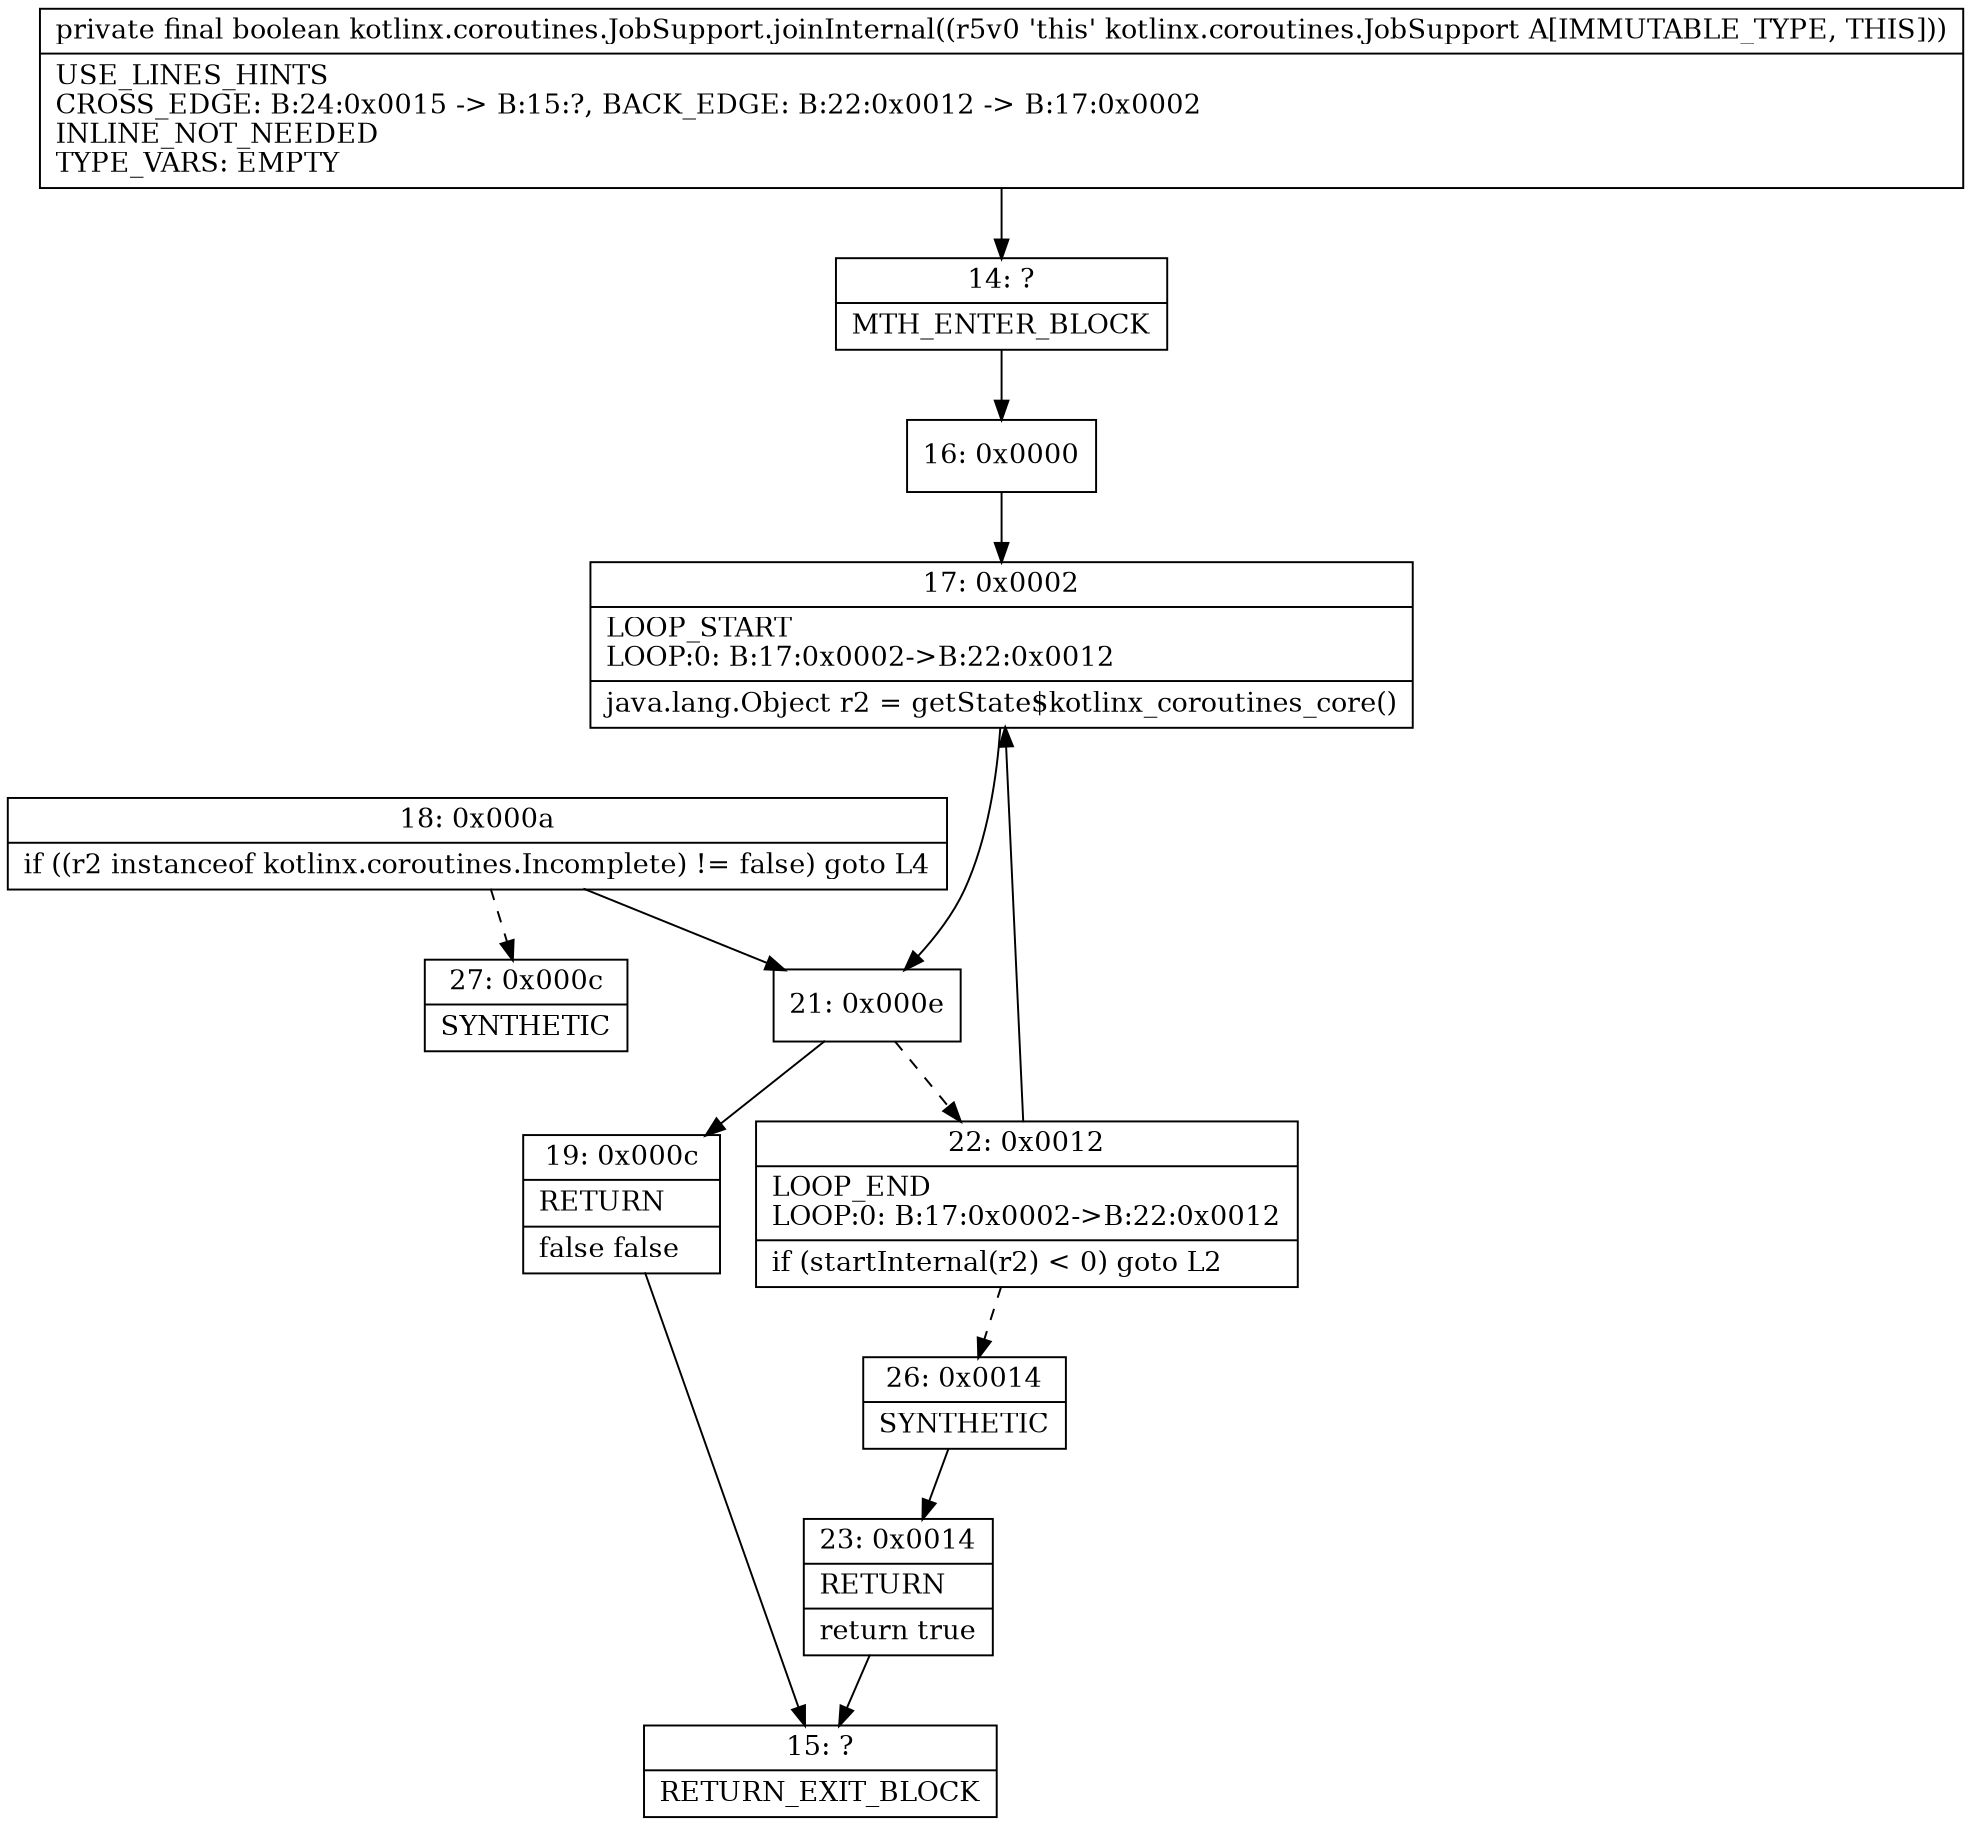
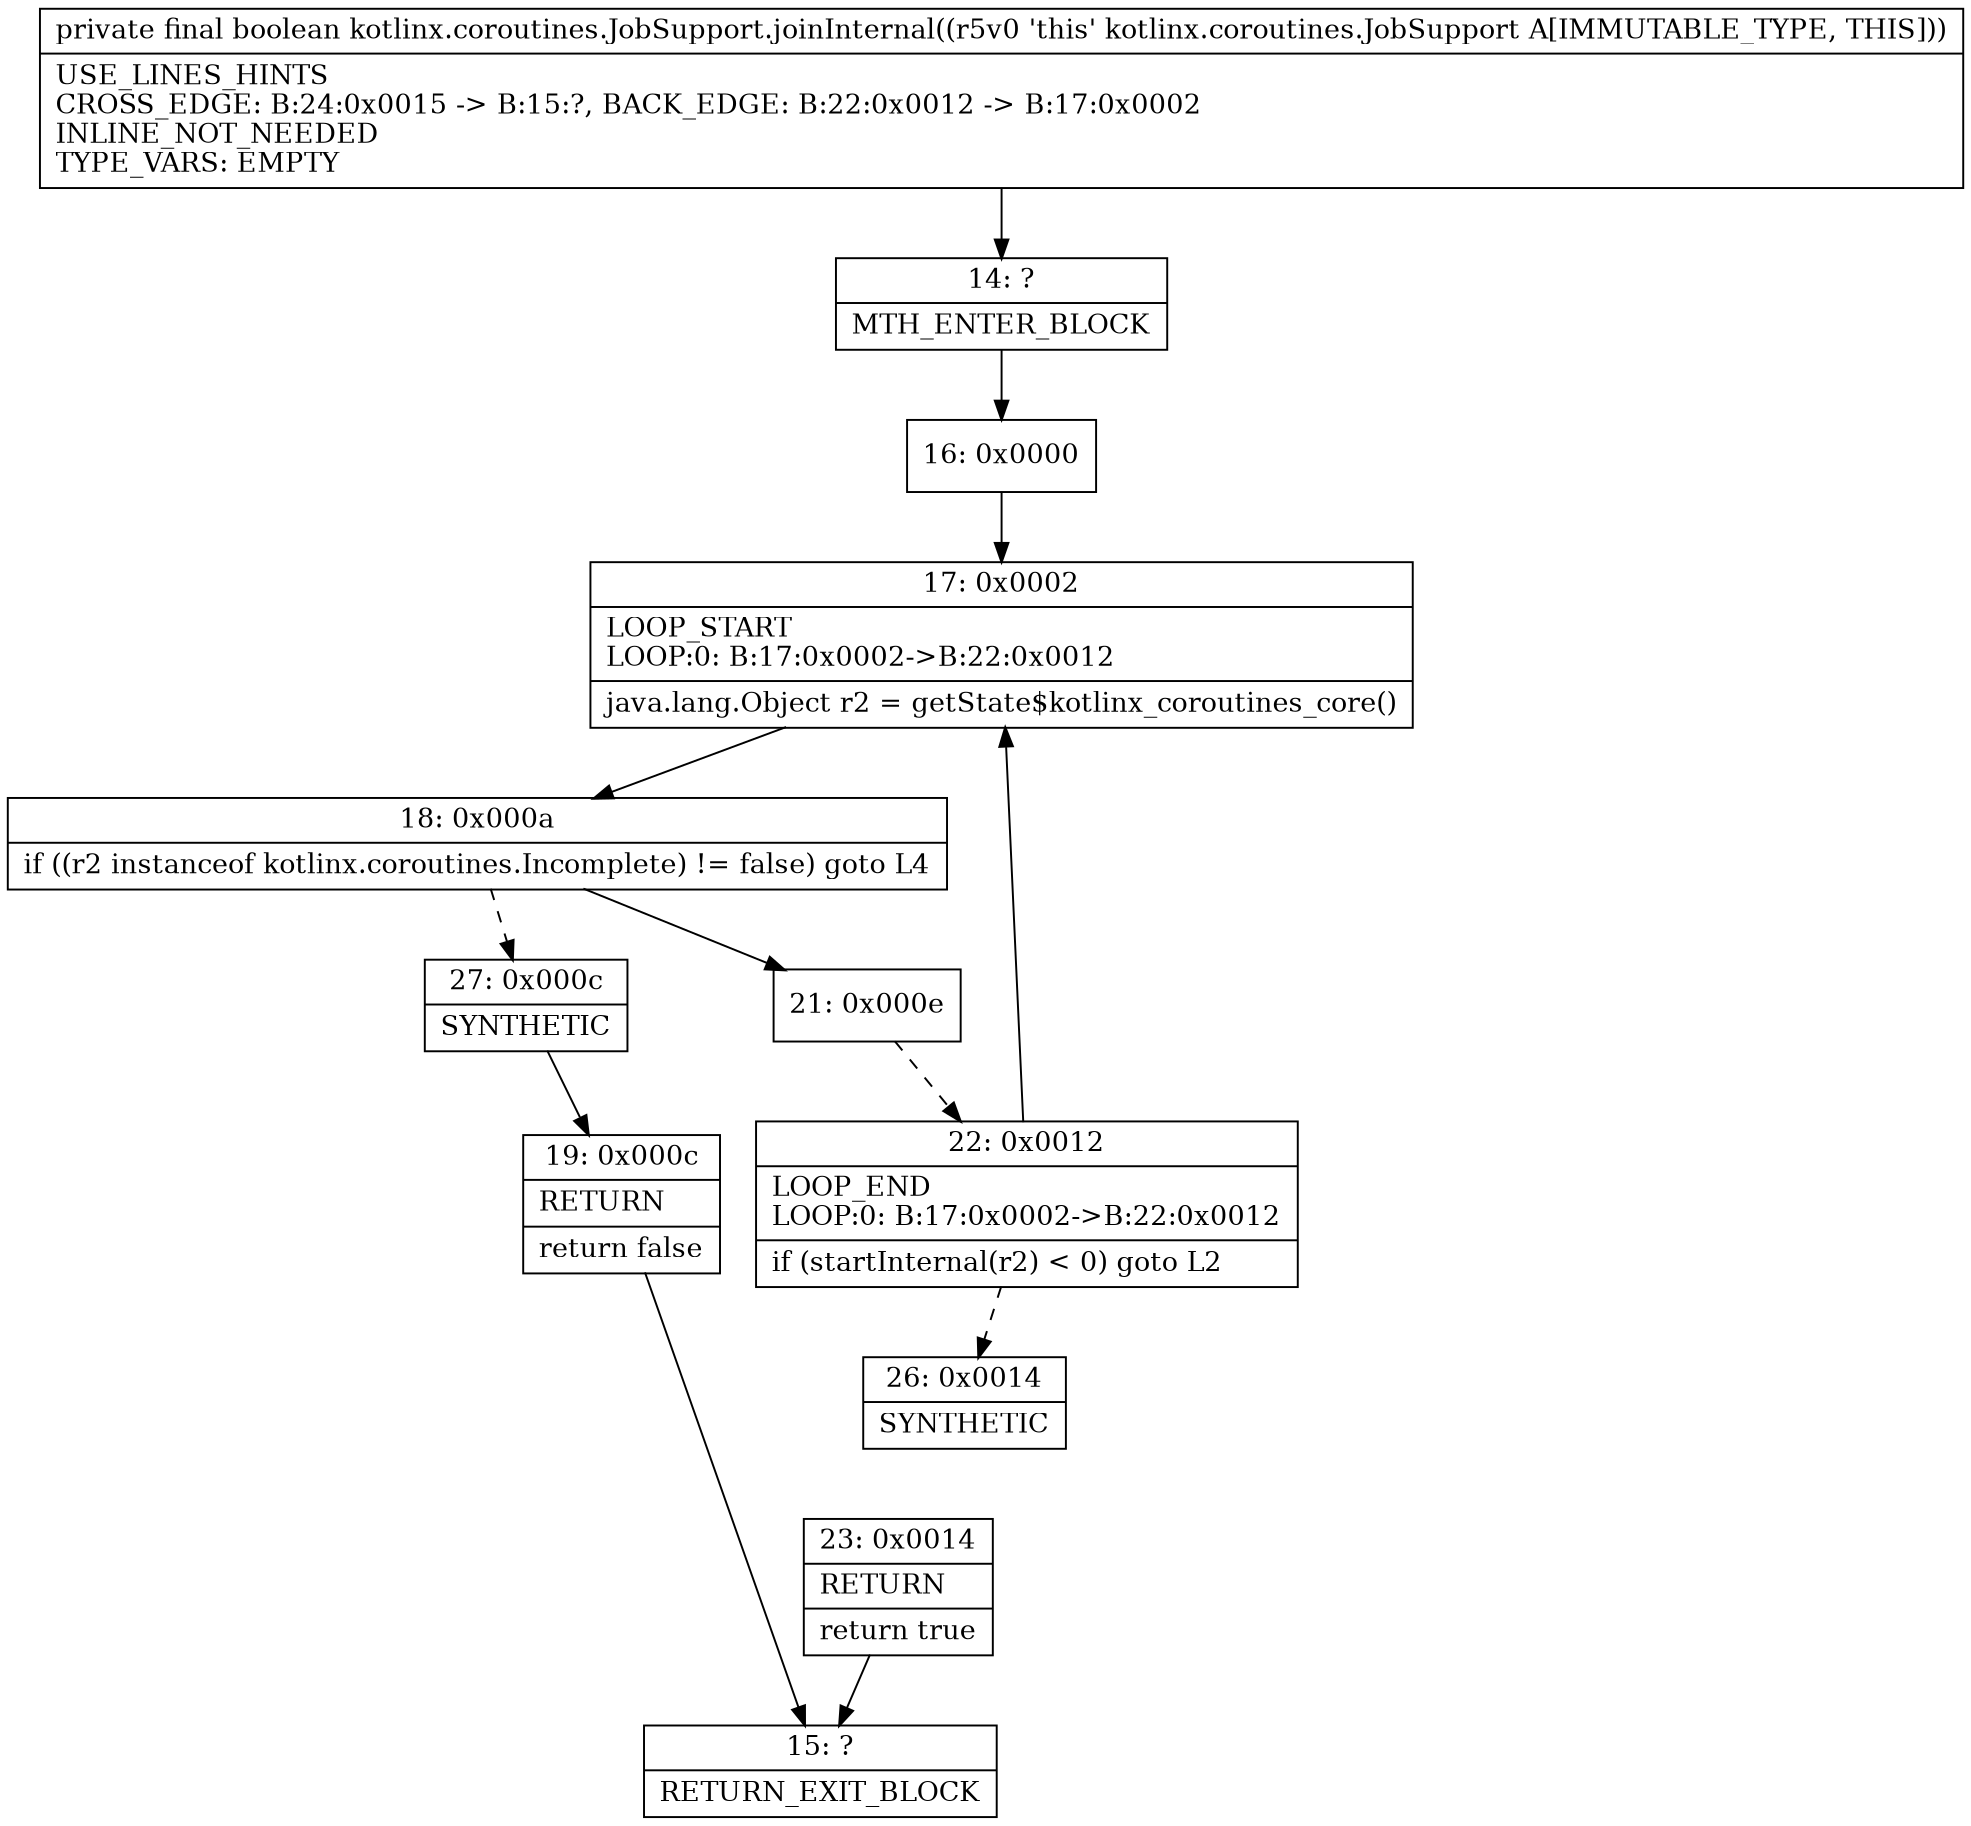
(980, 849) -> (699, 759)
(773, 1082) -> (564, 1084)
(610, 1249) -> (622, 1249)
(939, 1475) -> none
